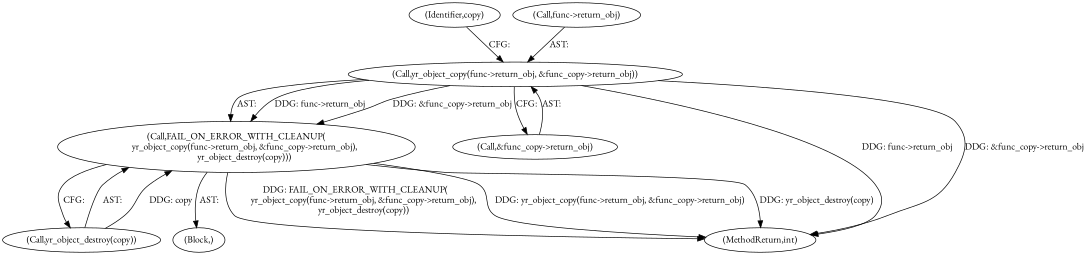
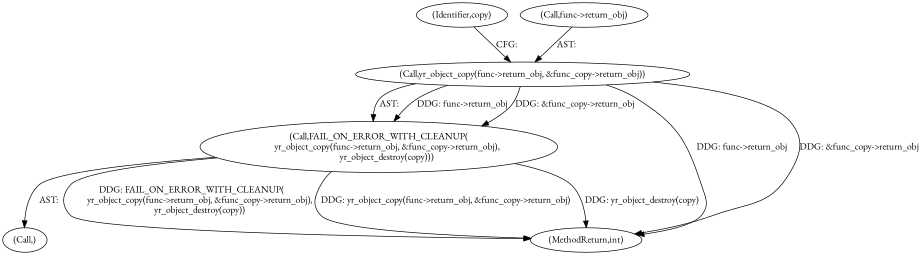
(535, 147) -> none
(82, 240) -> none
(199, 240) -> (25, 240)
